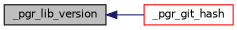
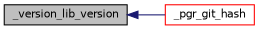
(55, 15) -> (66, 15)
